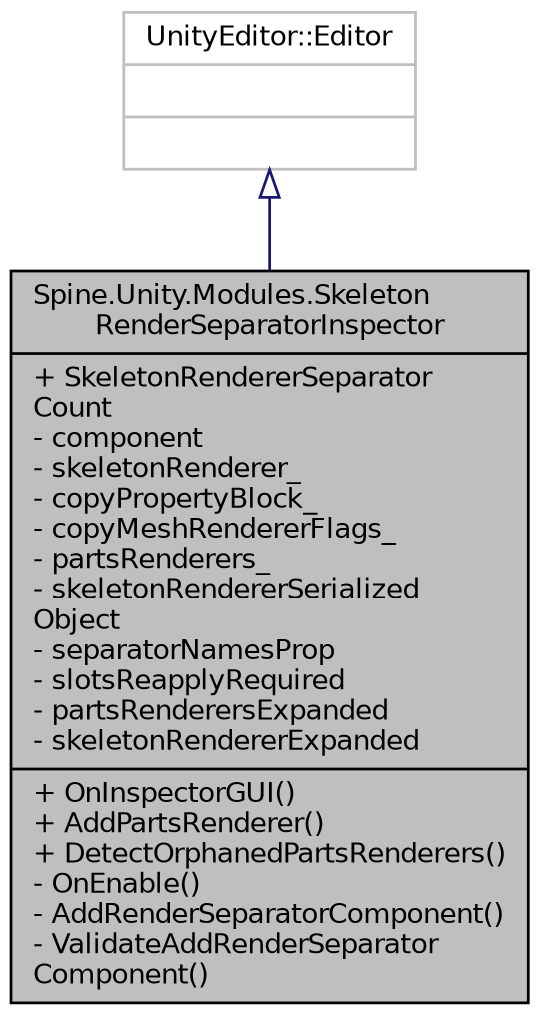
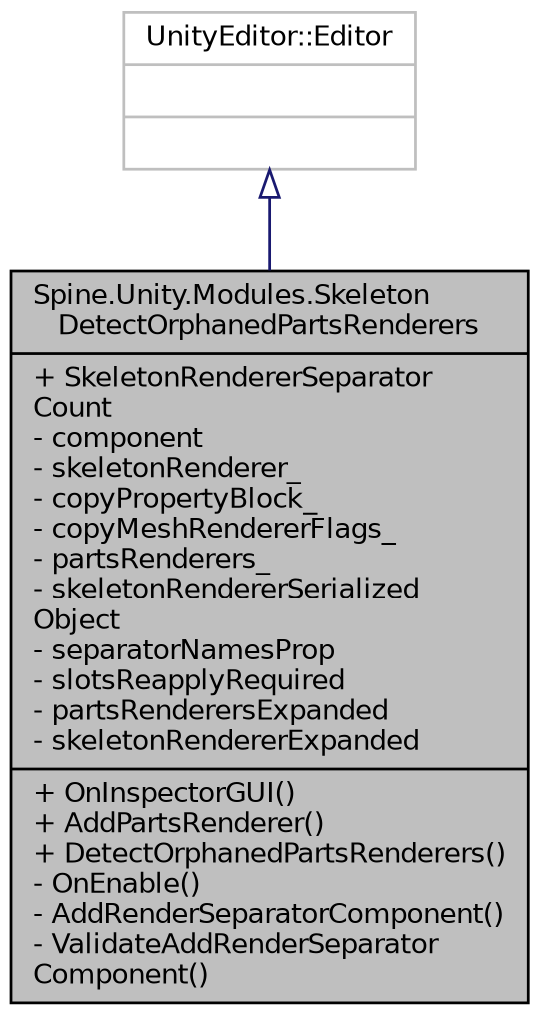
(270, 326) -> (270, 326)
